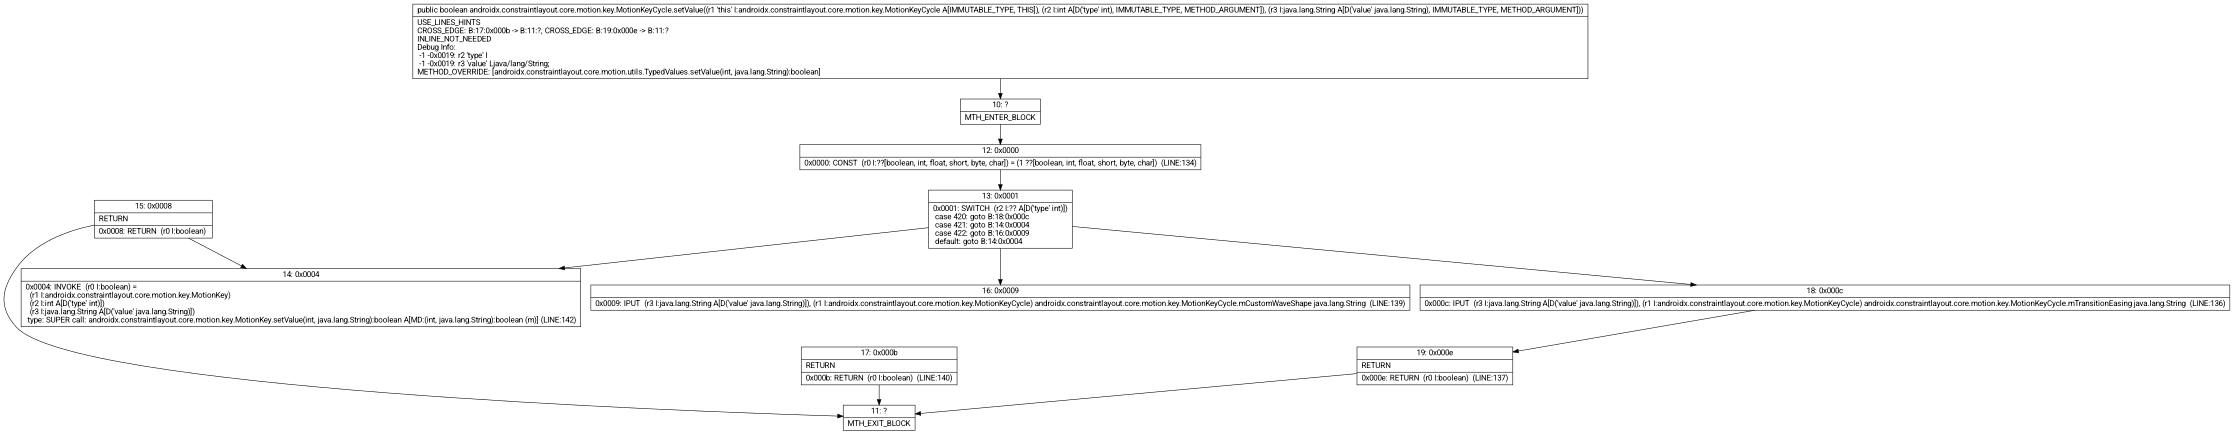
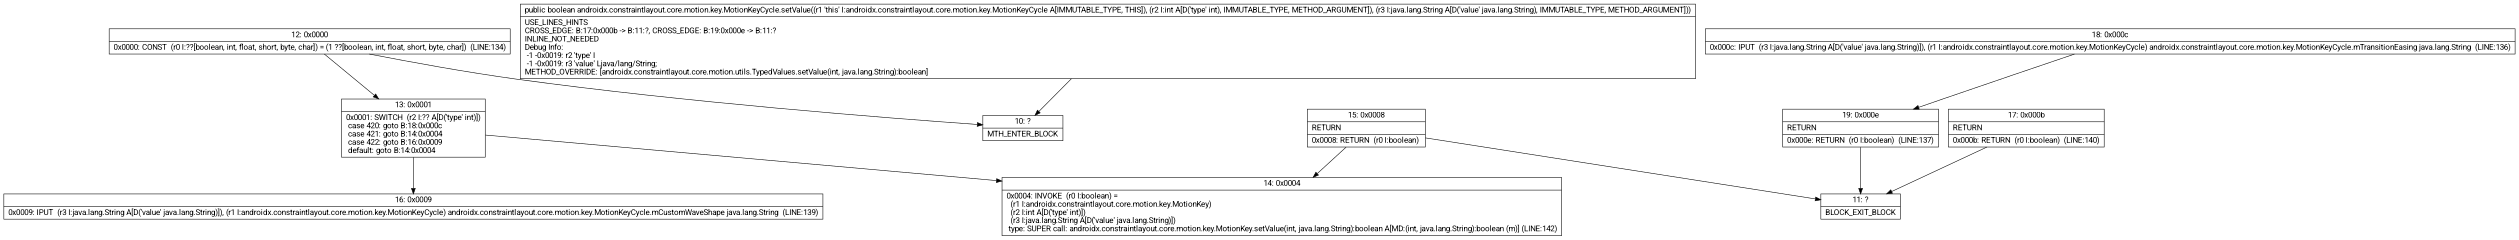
(1000, 132) -> (672, 98)
(1381, 255) -> none
(879, 424) -> (1861, 213)
